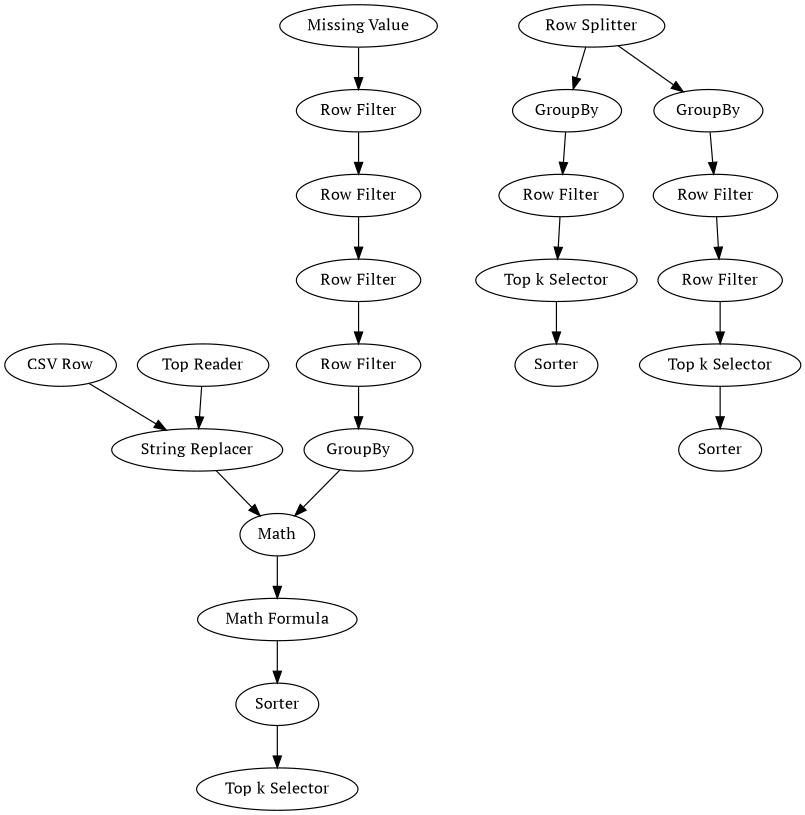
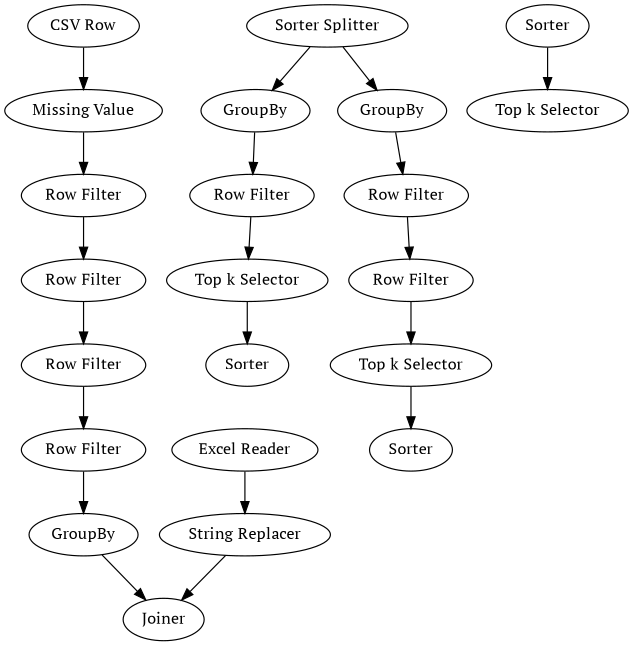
(592, 26) -> (327, 26)
(203, 365) -> (245, 450)
(123, 404) -> (84, 63)
(277, 535) -> (164, 620)
(277, 620) -> none
